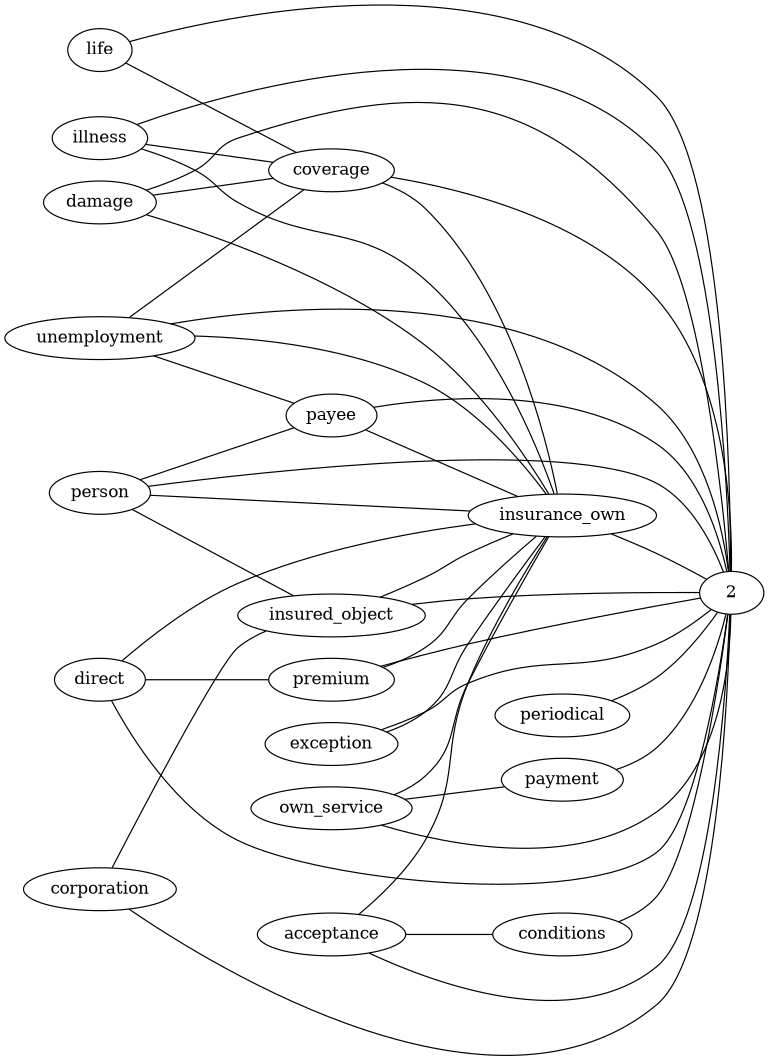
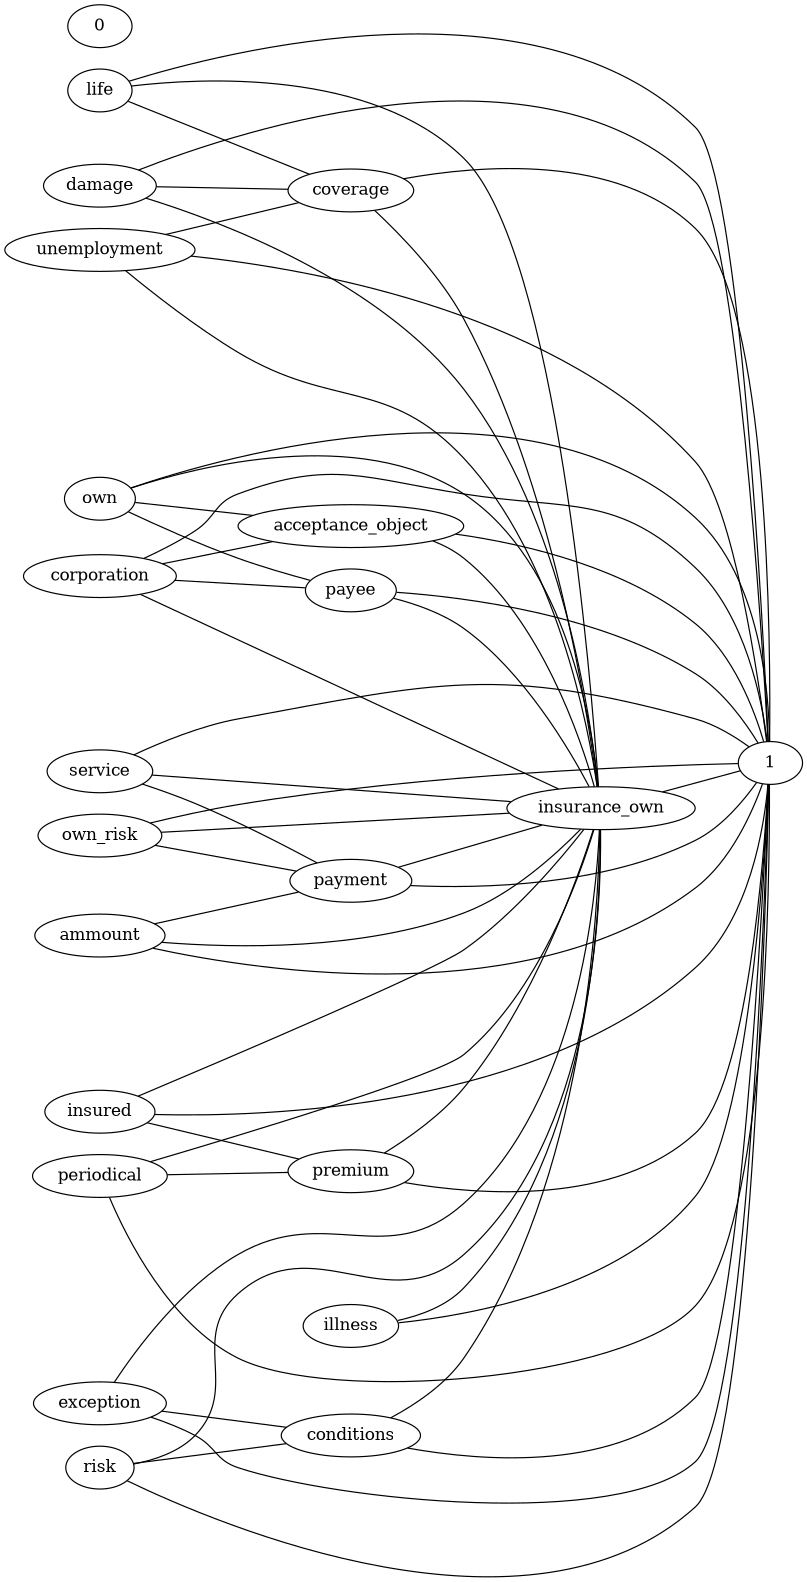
none -> (100, 26)
(203, 152) -> none
none -> (526, 293)
(224, 380) -> (240, 584)
(100, 493) -> (100, 499)
(732, 593) -> (770, 763)
(332, 615) -> (351, 526)
(100, 680) -> (100, 1112)
none -> (339, 687)
none -> (100, 771)
(332, 808) -> (100, 836)
none -> (470, 846)
(332, 934) -> (100, 1468)
none -> (100, 936)
none -> (433, 1070)
none -> (555, 1150)
none -> (228, 1174)
none -> (224, 1419)
